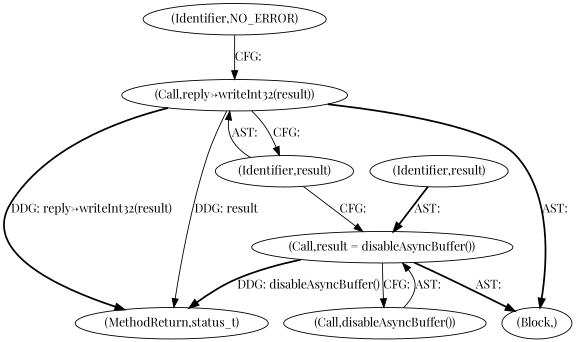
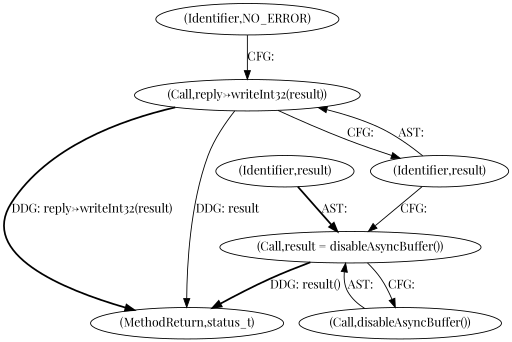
(308, 285) -> (305, 285)
(537, 323) -> none
